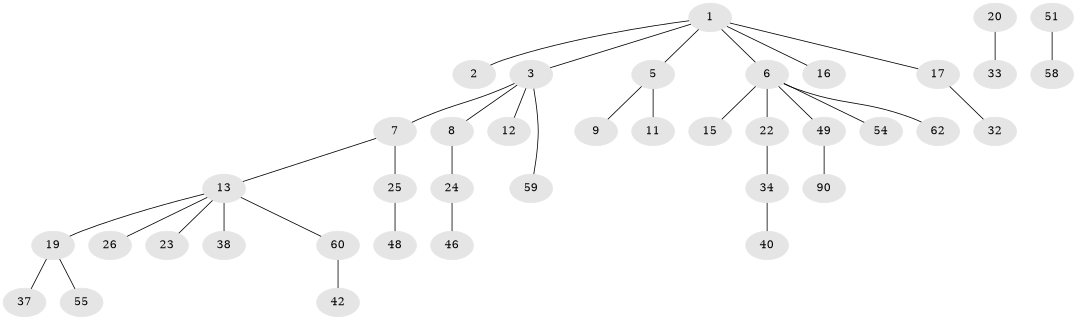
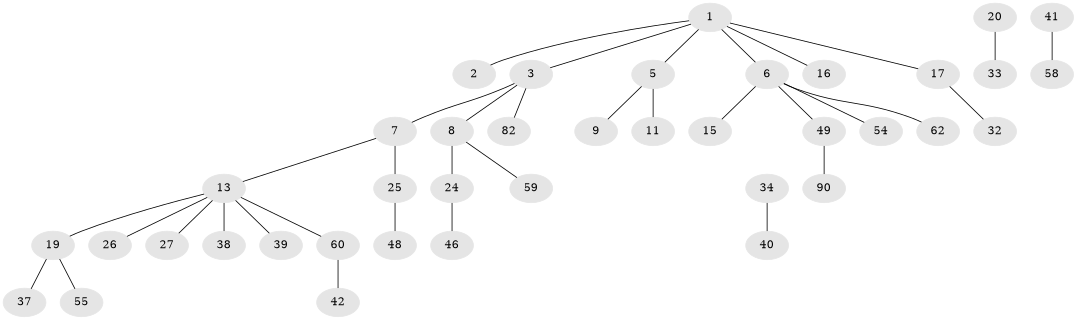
(1052, 17) -> (1052, 17)
(509, 131) -> (509, 131)
(538, 131) -> (492, 160)
(767, 131) -> none
(167, 245) -> (167, 245)
none -> (281, 245)
